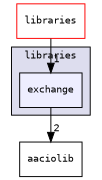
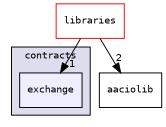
(51, 56) -> (51, 56)
(51, 121) -> (108, 52)
